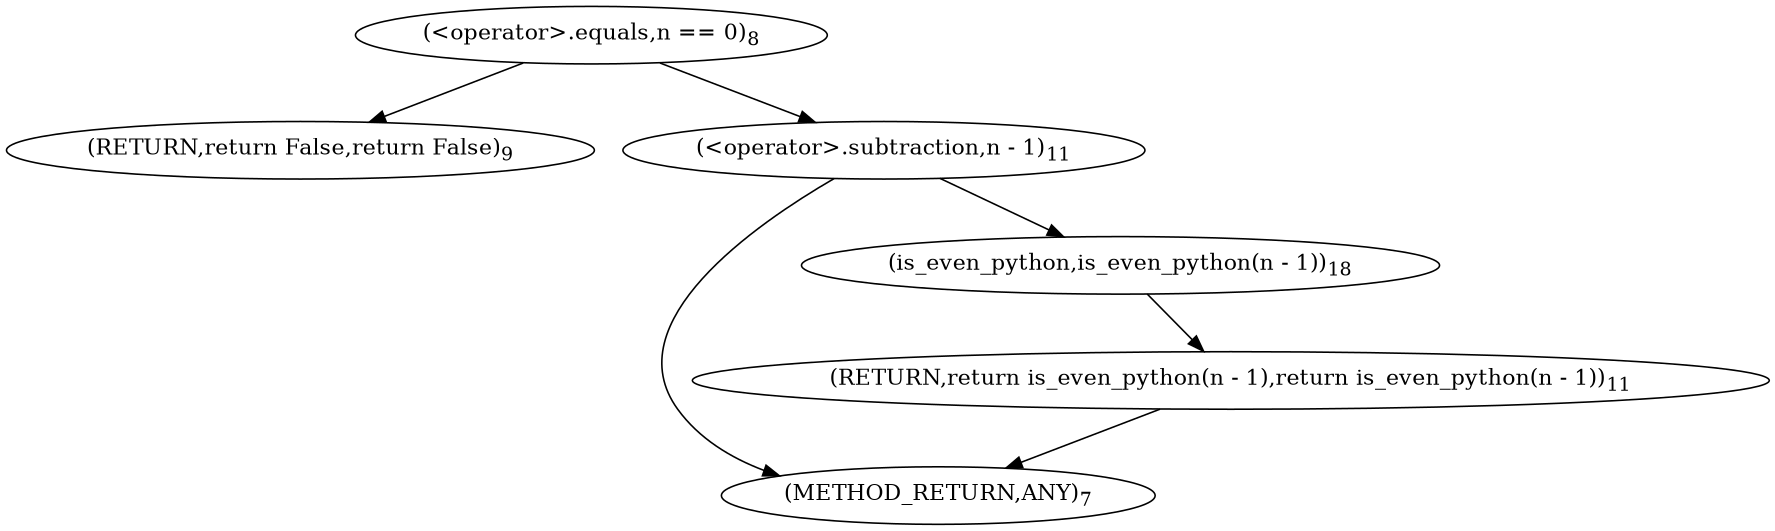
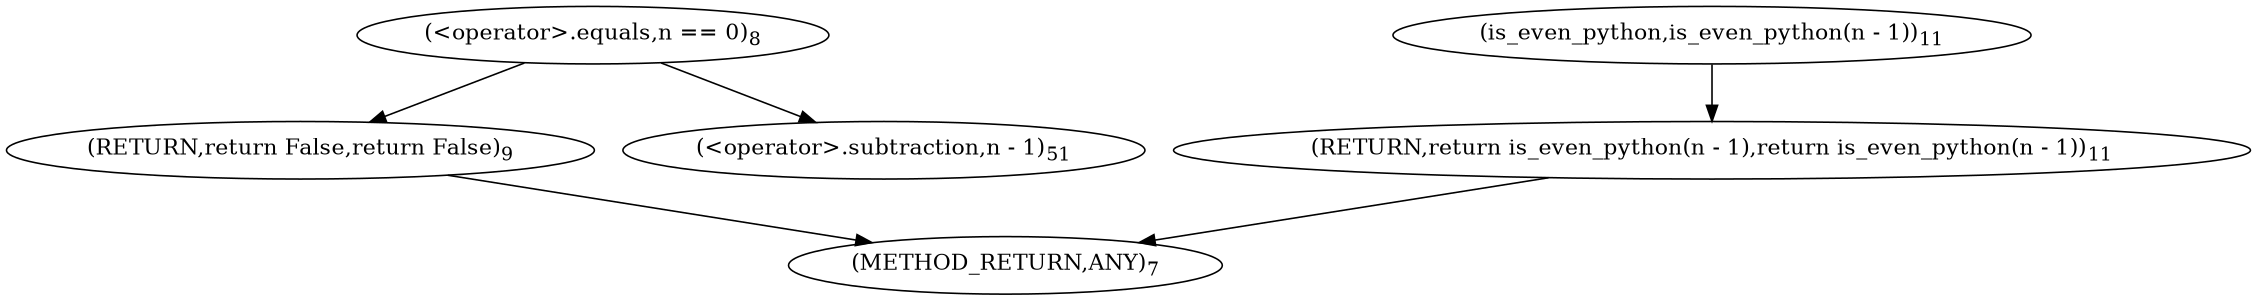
(1059, 148) -> (1059, 148)
(995, 204) -> none
(1340, 263) -> (1932, 33)
(677, 313) -> (652, 208)
